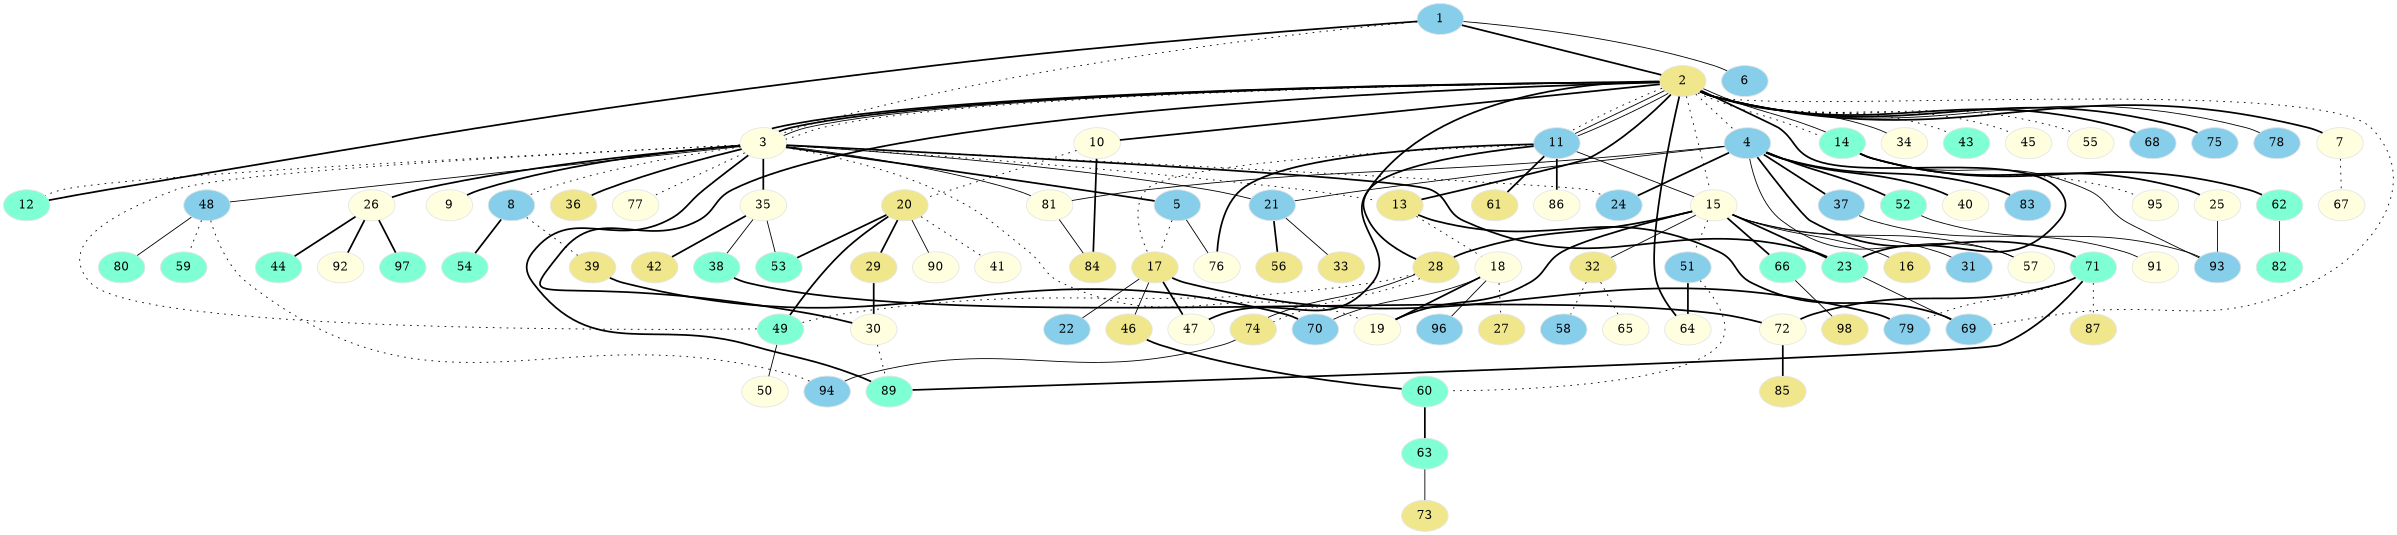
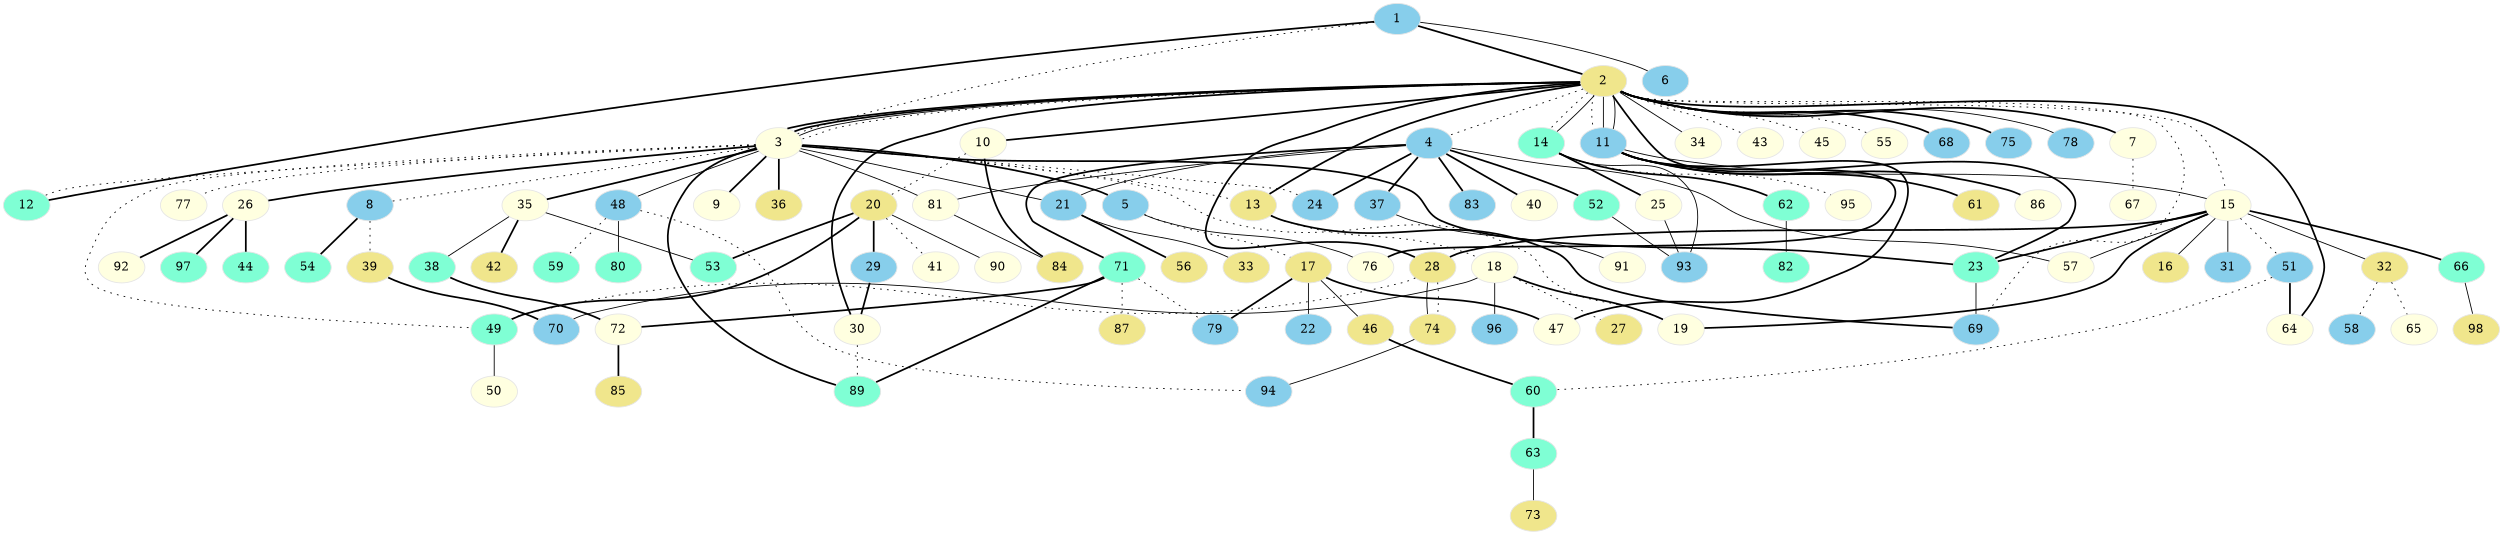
(1966, 143) -> (1760, 143)
(1305, 159) -> none
(874, 267) -> (874, 267)
